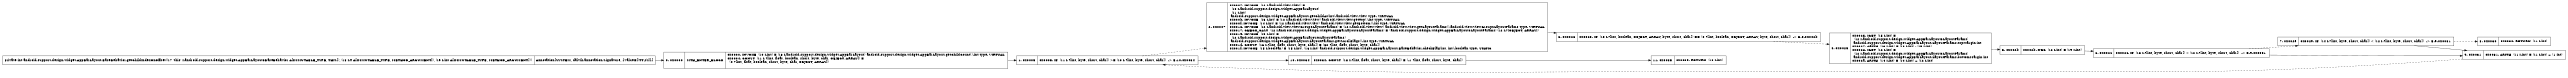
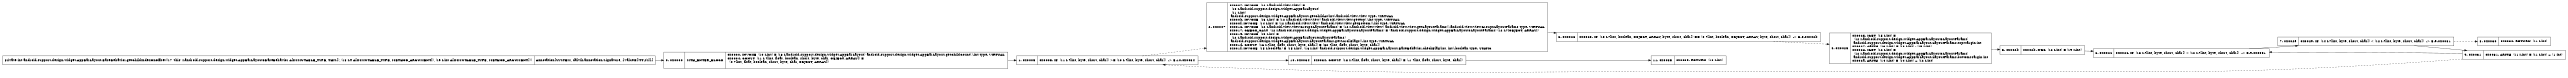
(2272, 47) -> (2272, 47)
(2365, 56) -> (2367, 52)
